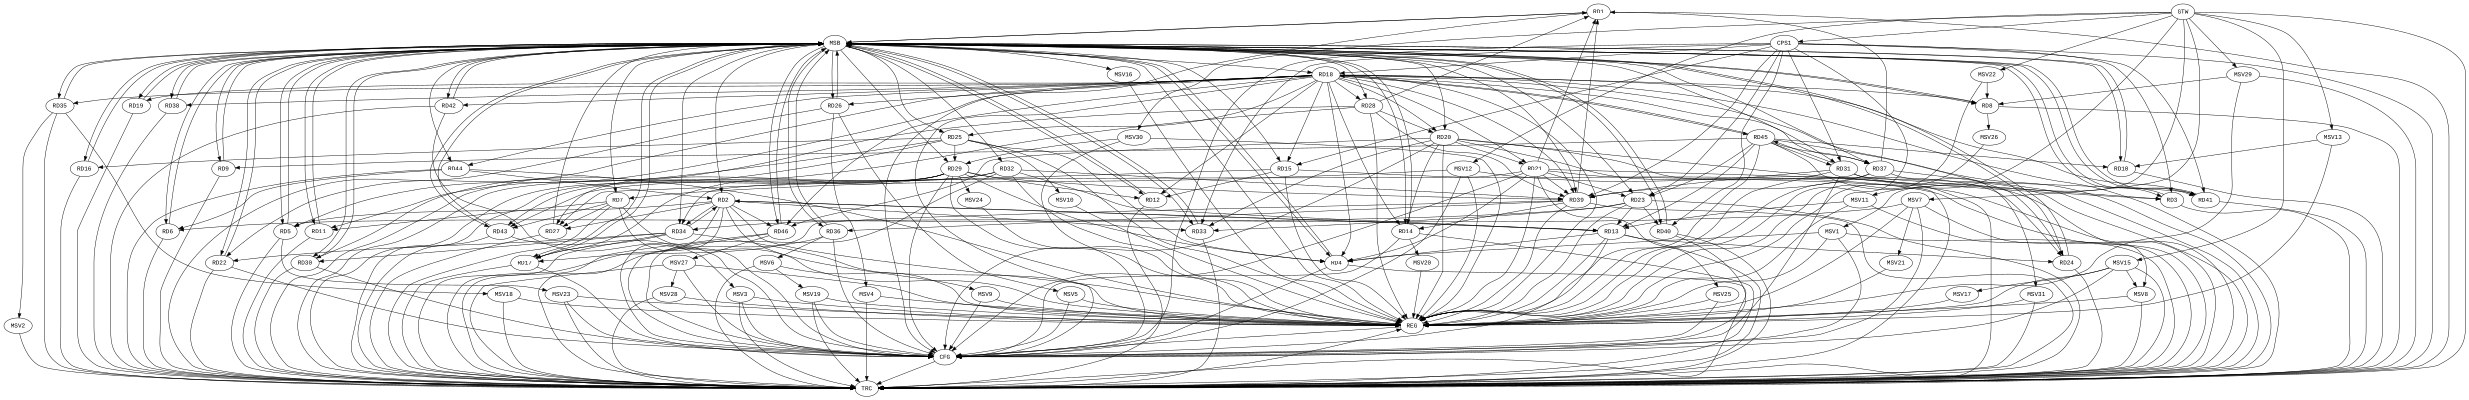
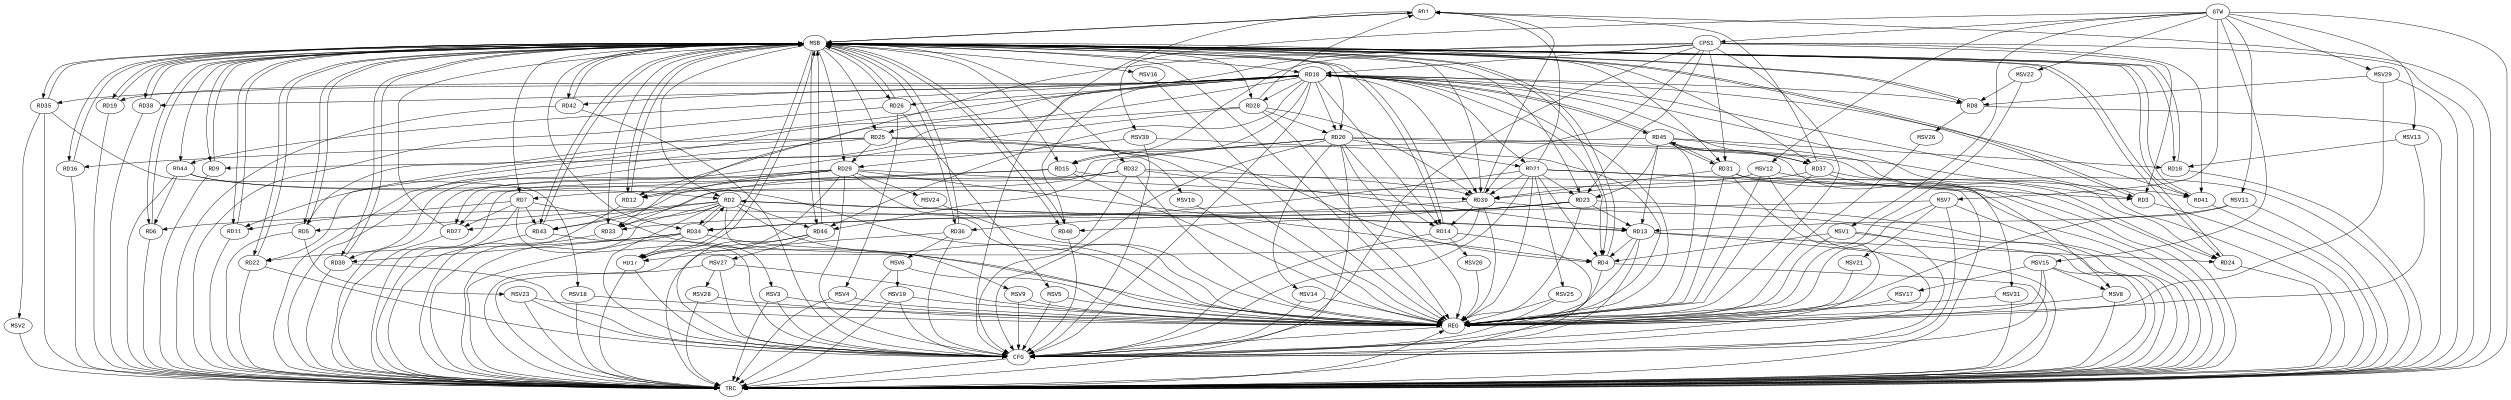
(1030, 103) -> none
none -> (1309, 294)
(1404, 382) -> none
